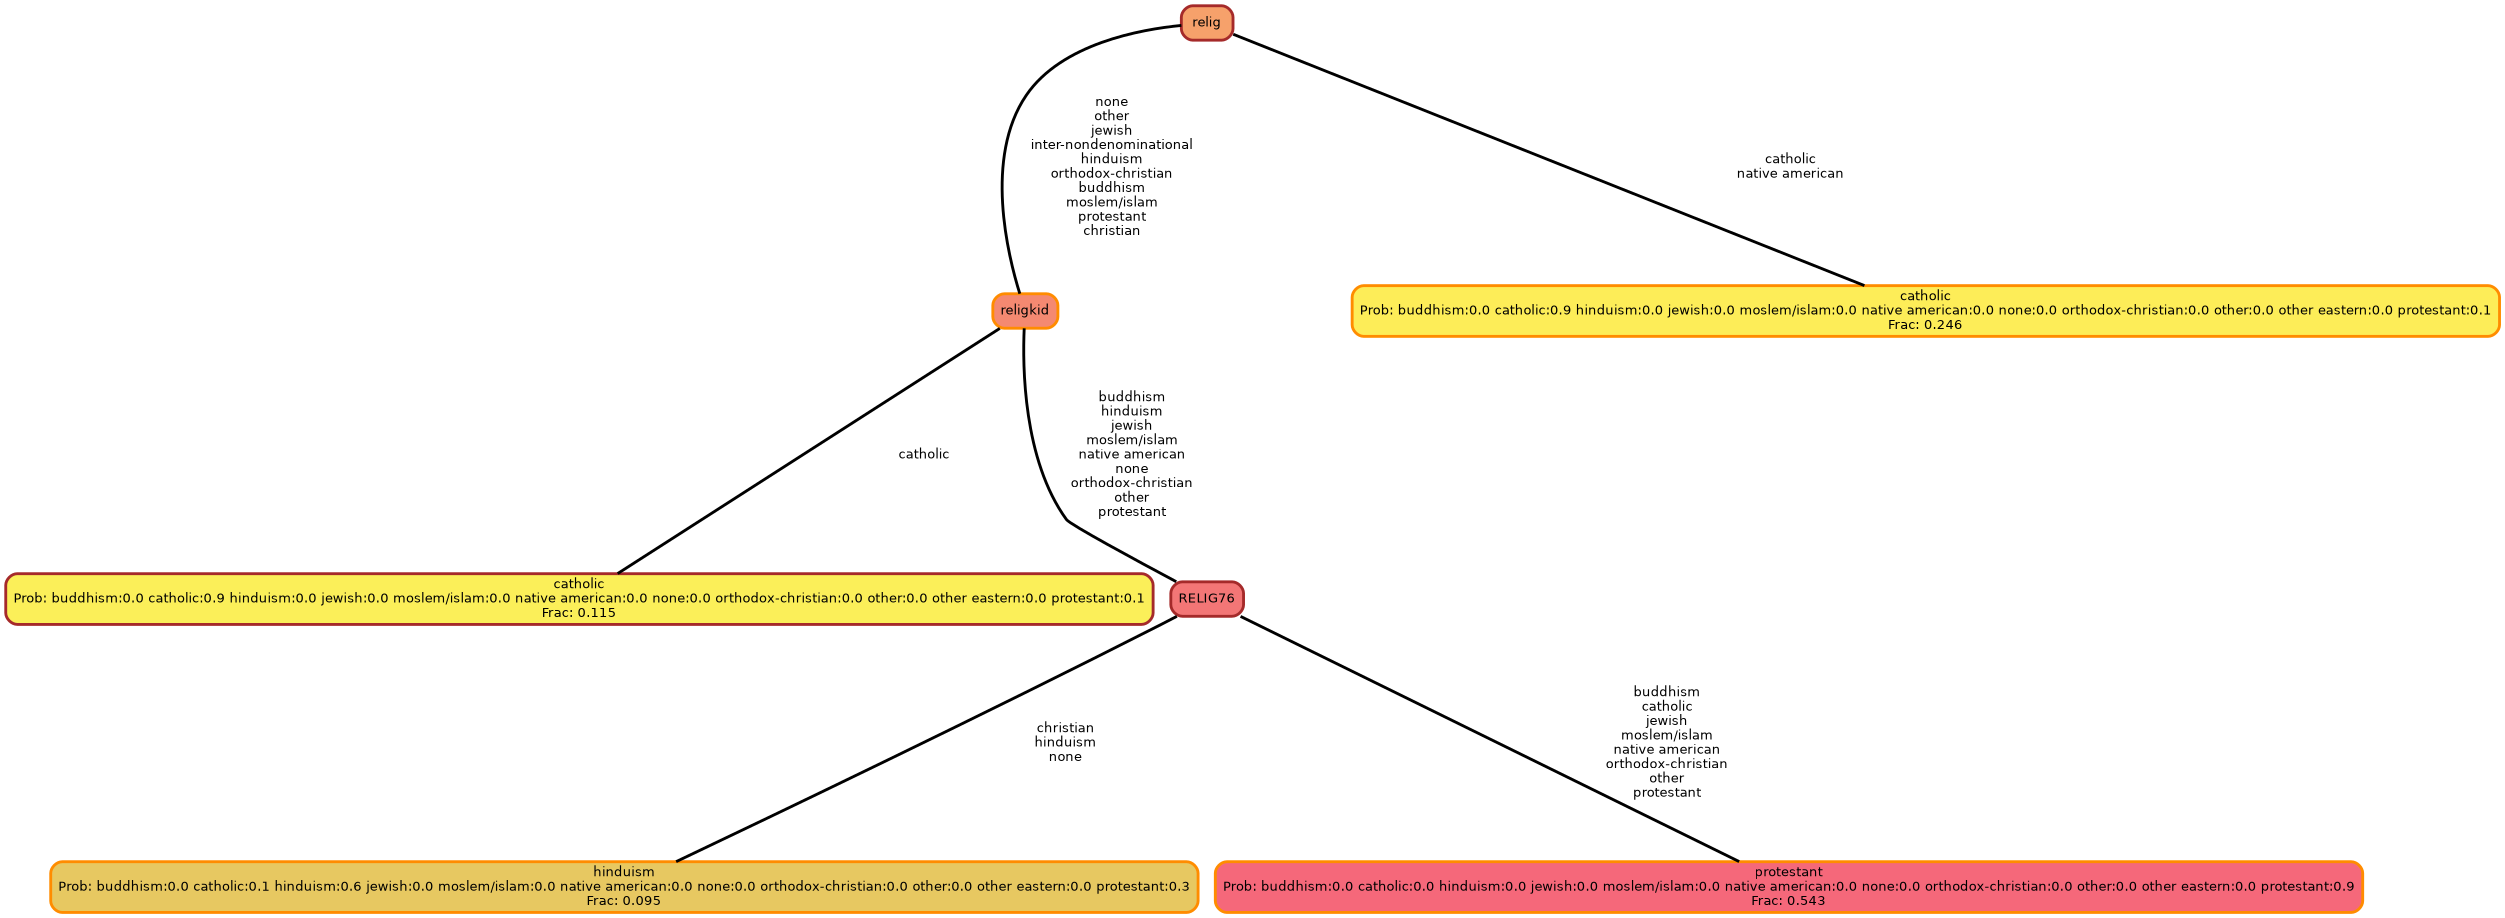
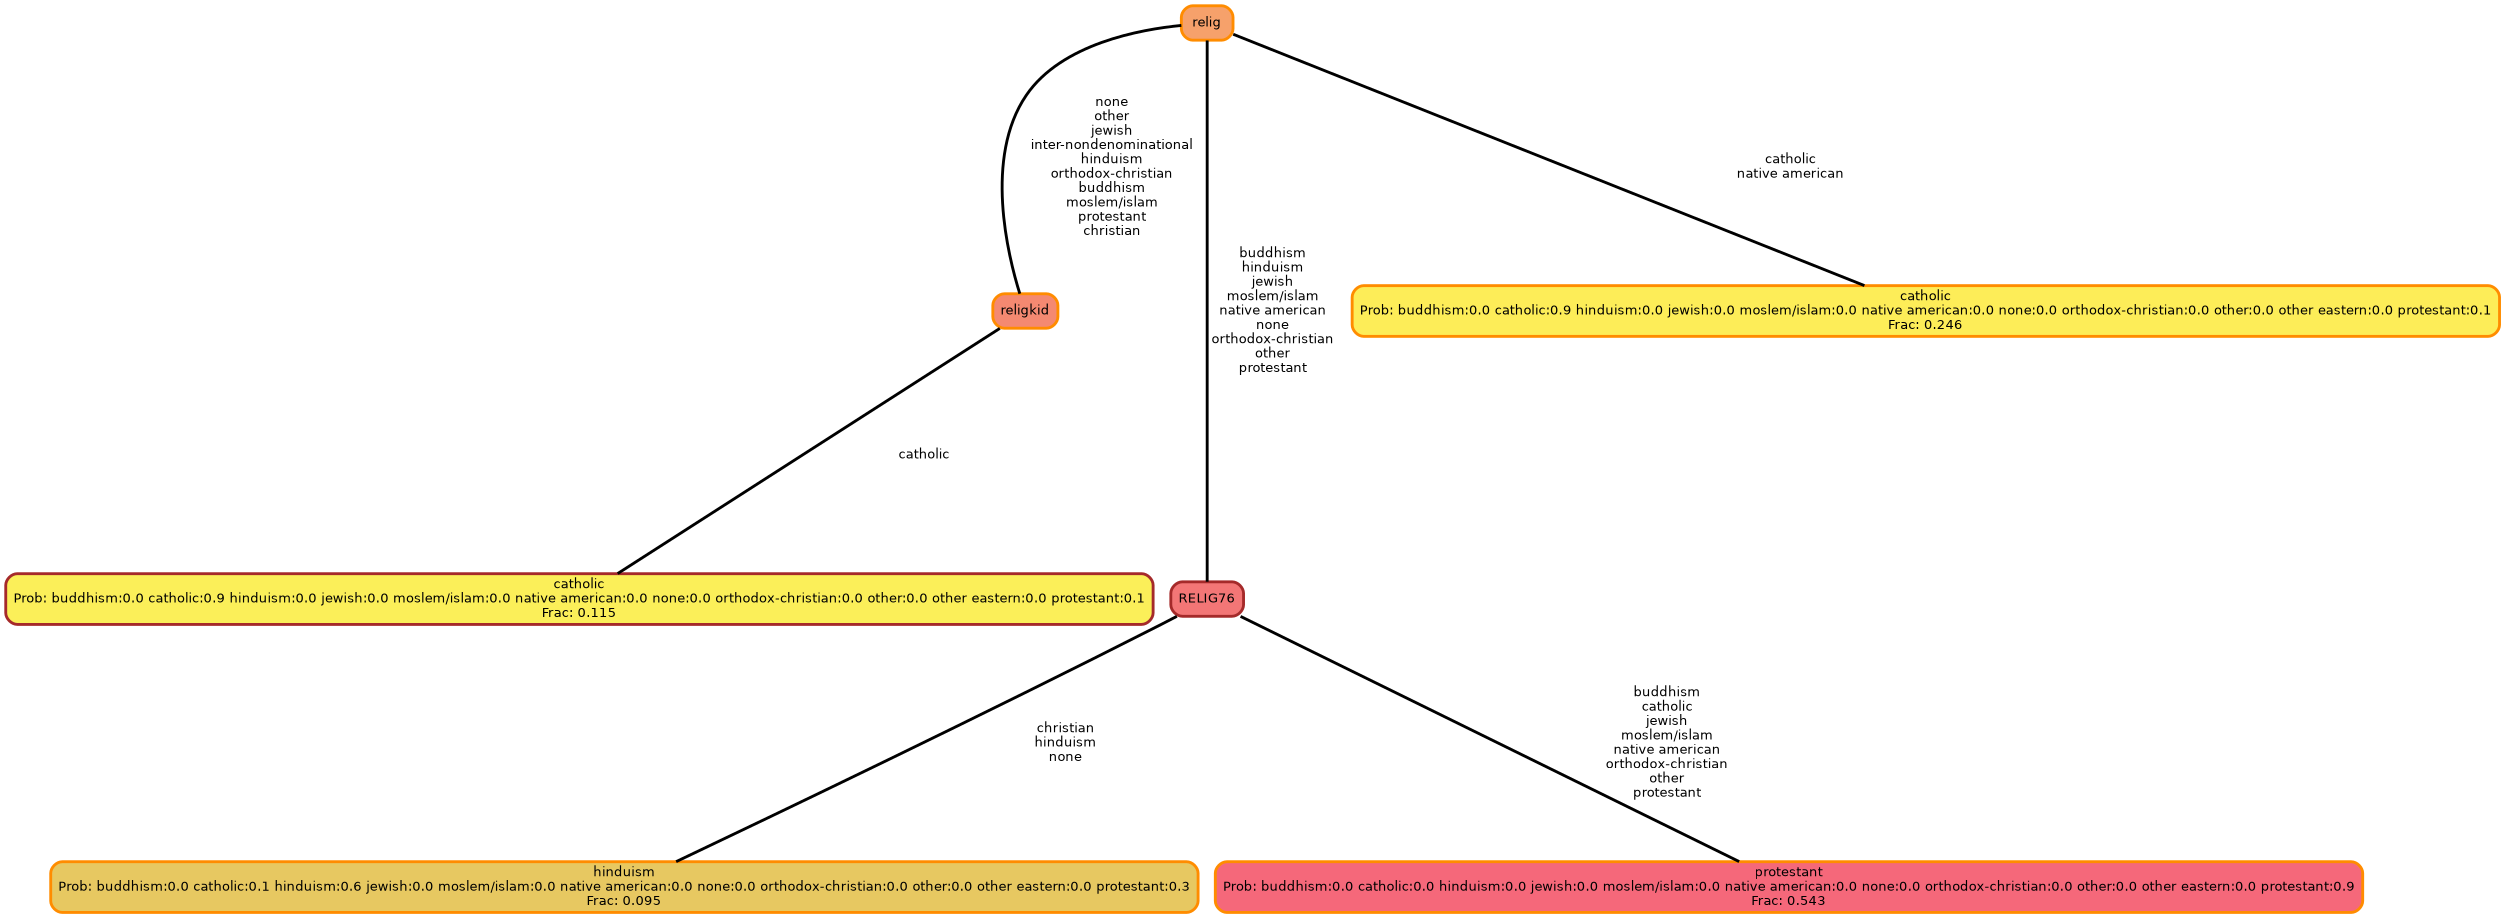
(1207, 23) -> (1207, 23)
(1049, 488) -> (1207, 311)
